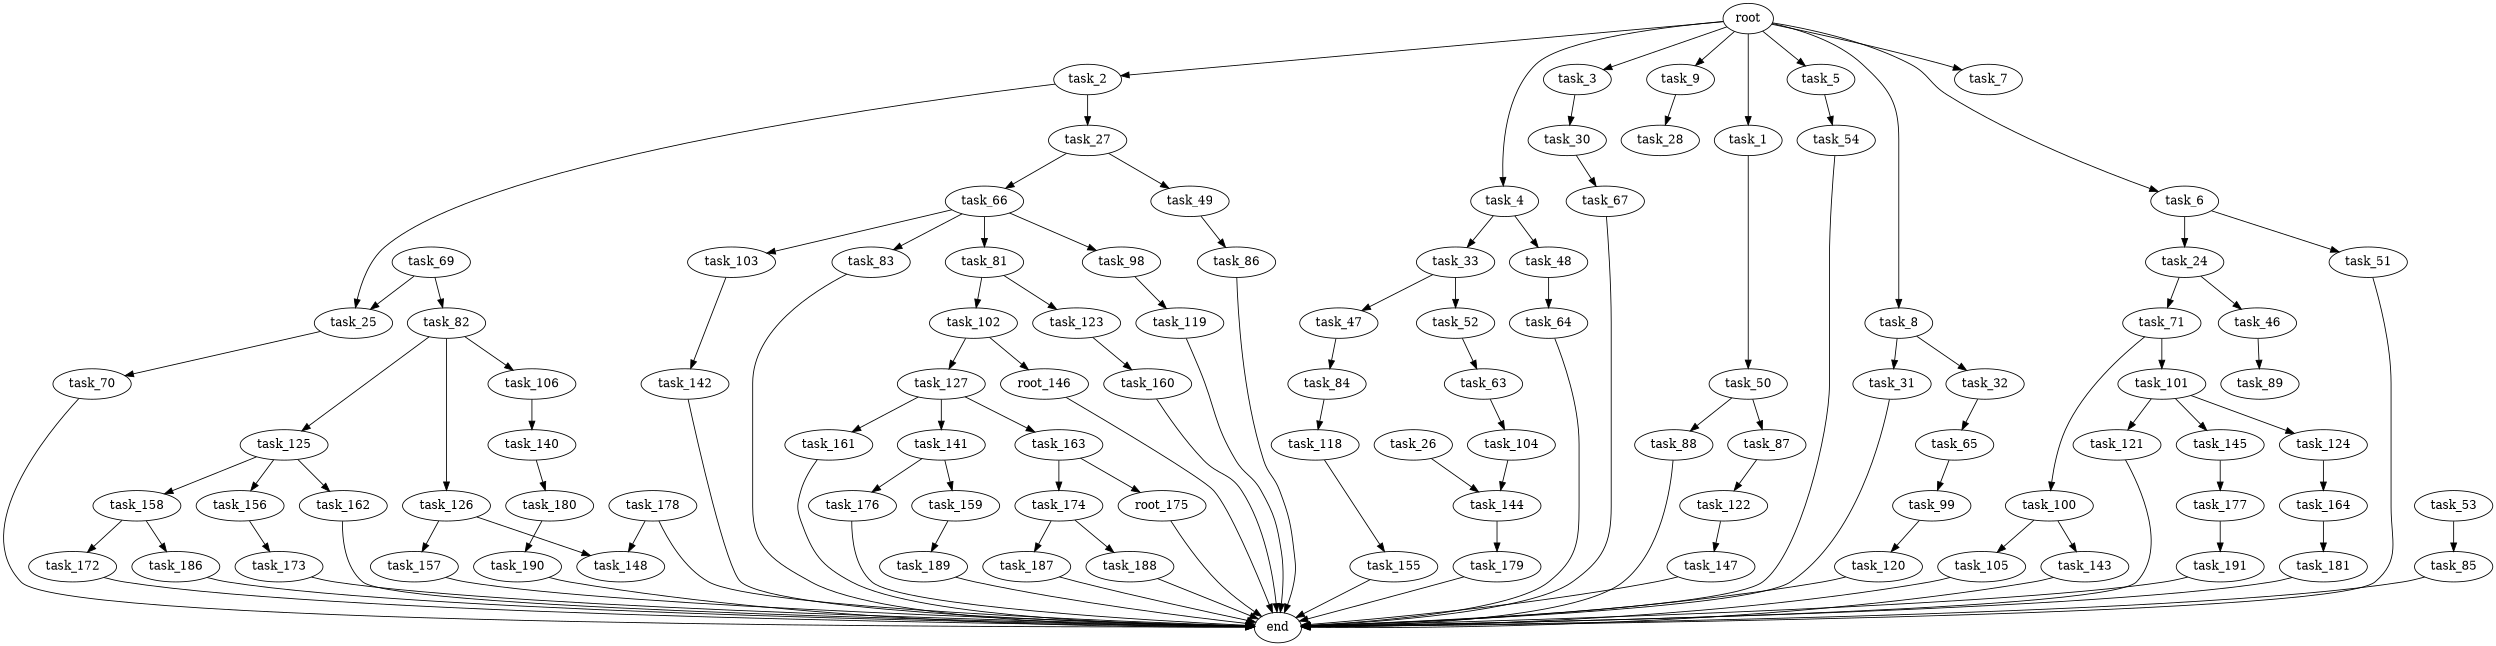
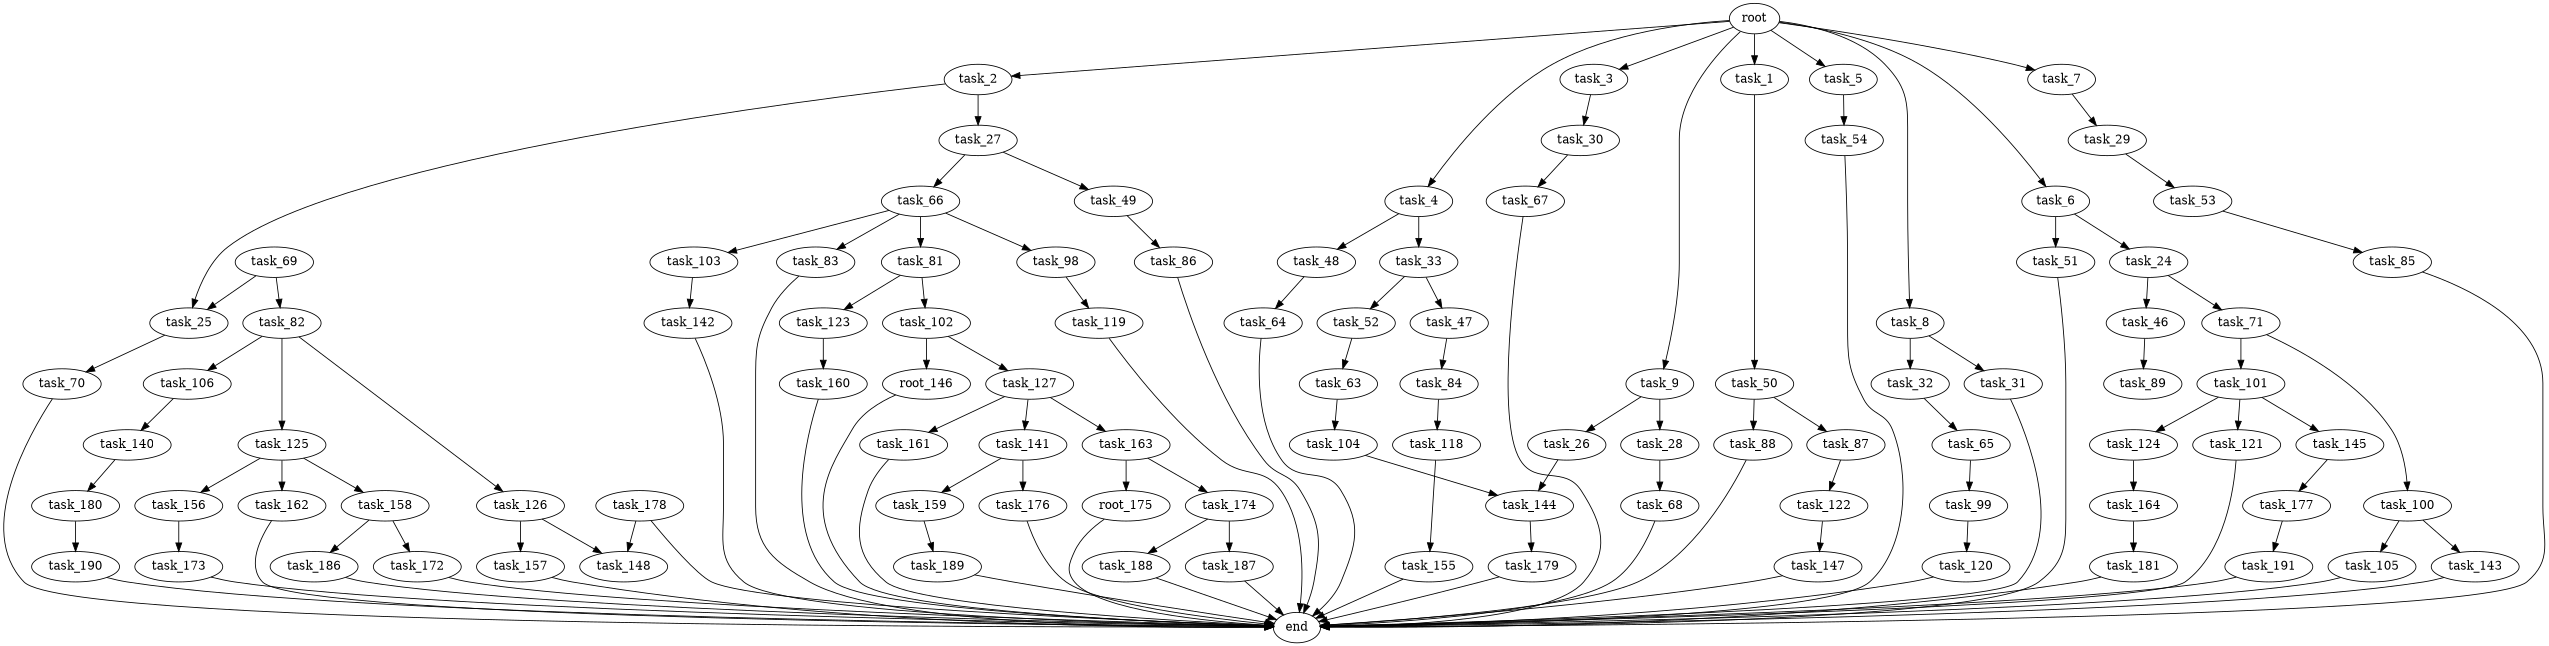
none -> (2107, 140)
none -> (1617, 412)
none -> (1660, 506)
